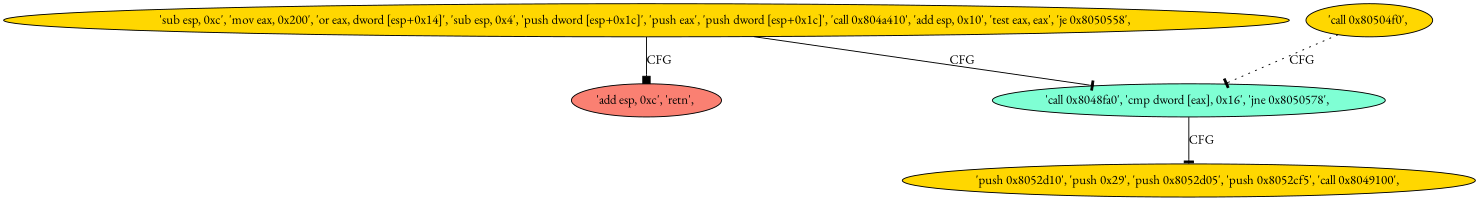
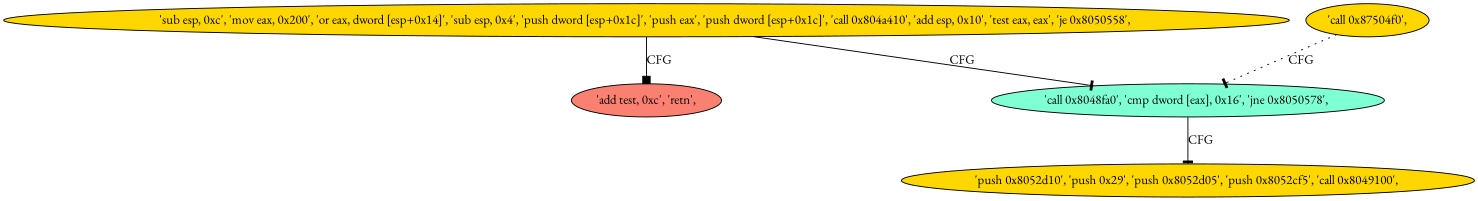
(1369, 20) -> (1367, 20)
(646, 100) -> (646, 100)
